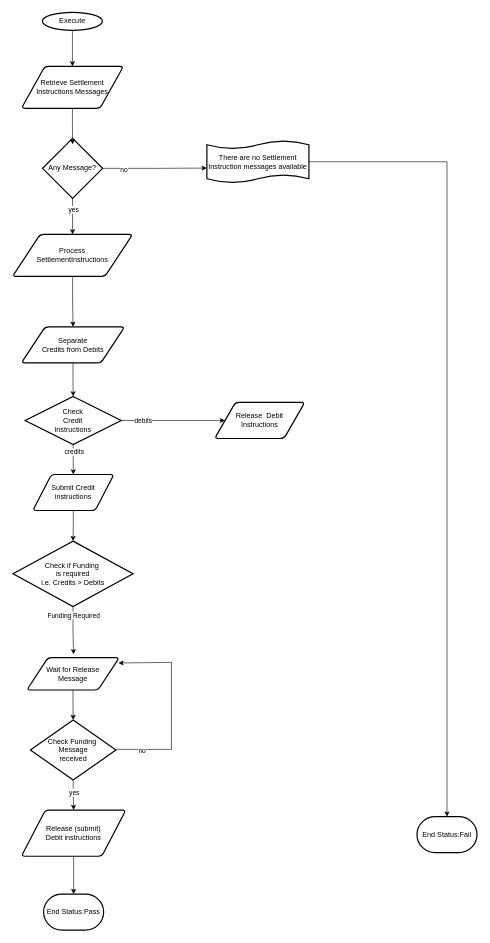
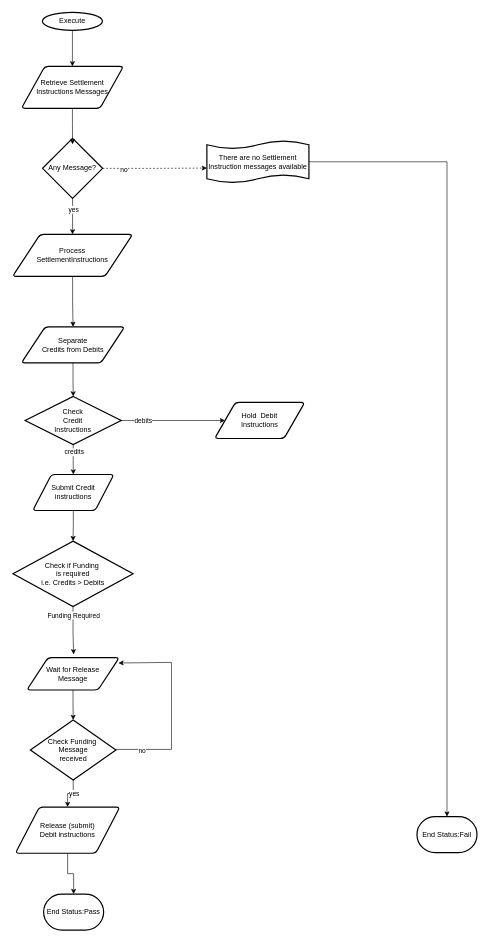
(152, 168) -> (152, 168)
(260, 420) -> (260, 420)
(74, 833) -> (68, 830)
